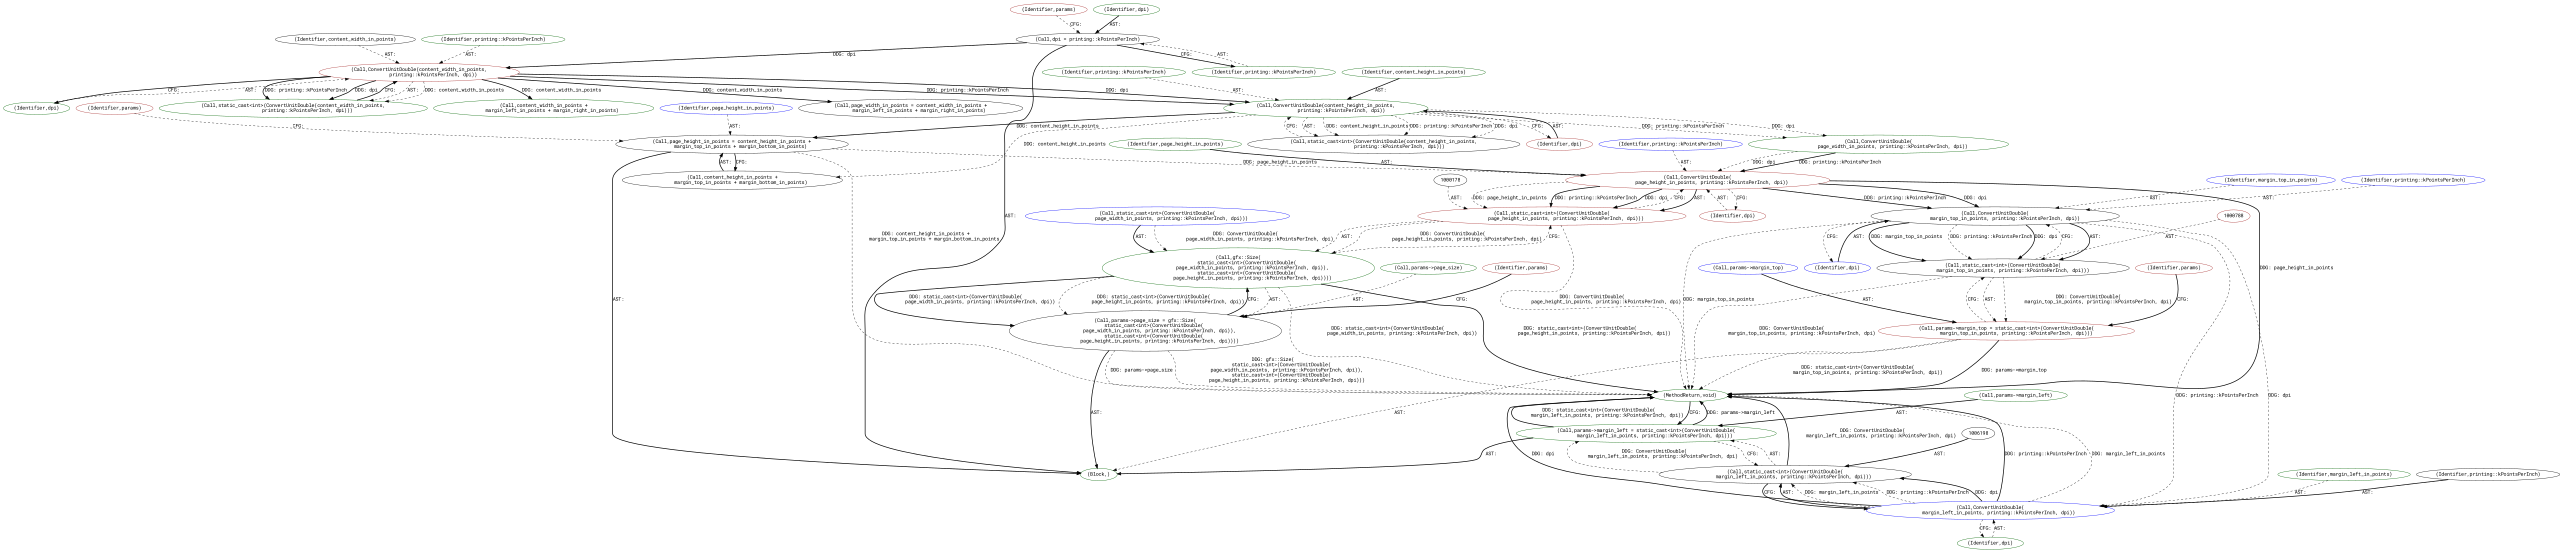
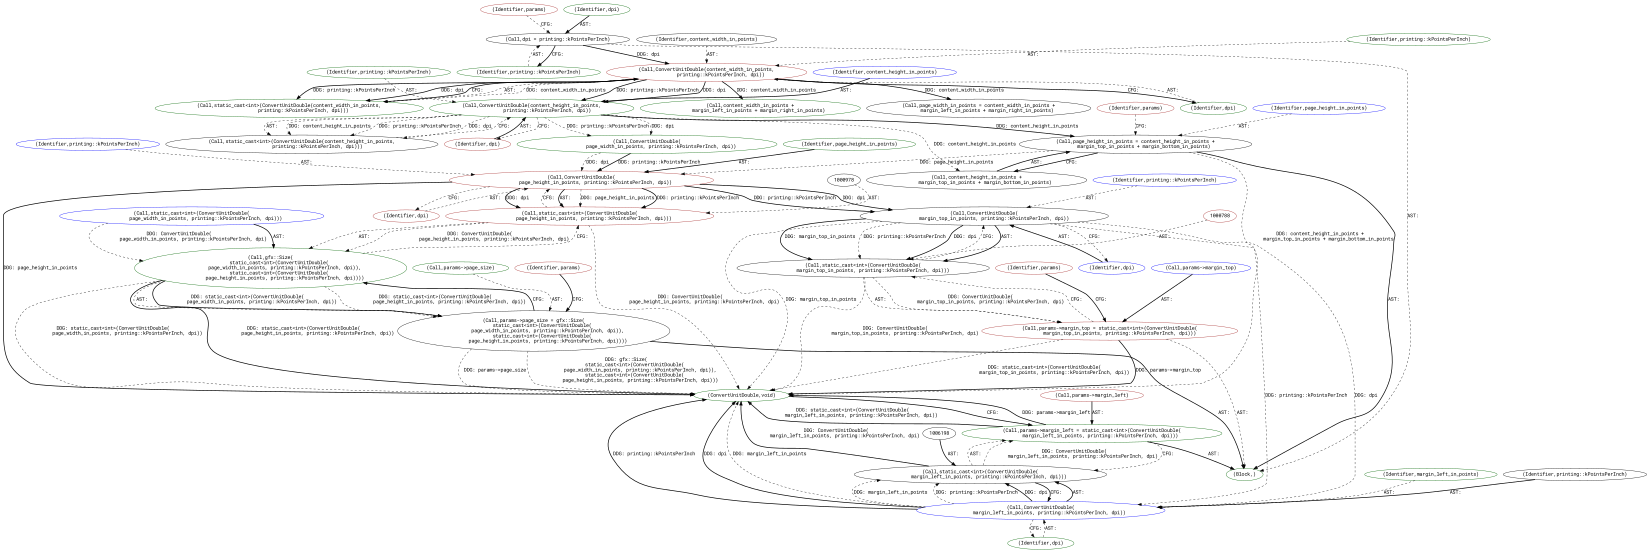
(1414, 72) -> (885, 72)
(1450, 180) -> (844, 180)
(2271, 180) -> none
(877, 290) -> (1247, 57)
(1690, 395) -> (742, 395)
(2016, 395) -> (1092, 395)
